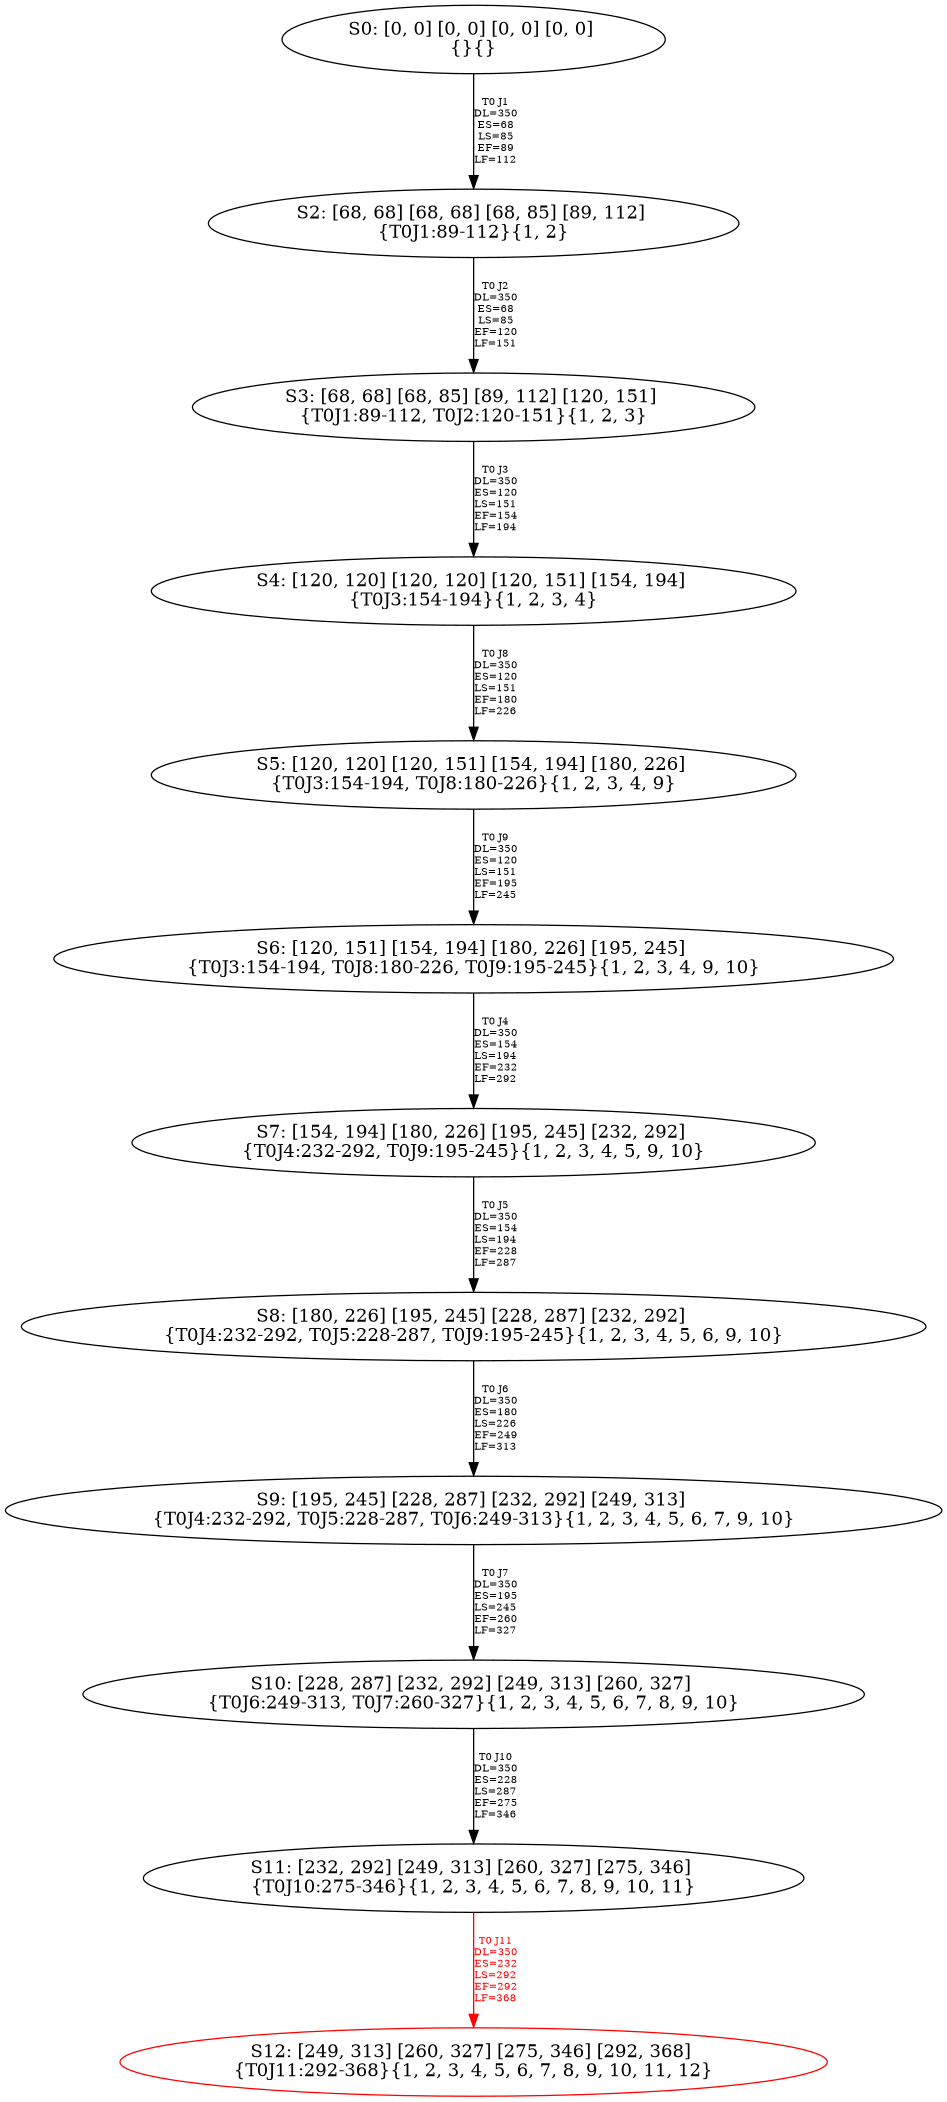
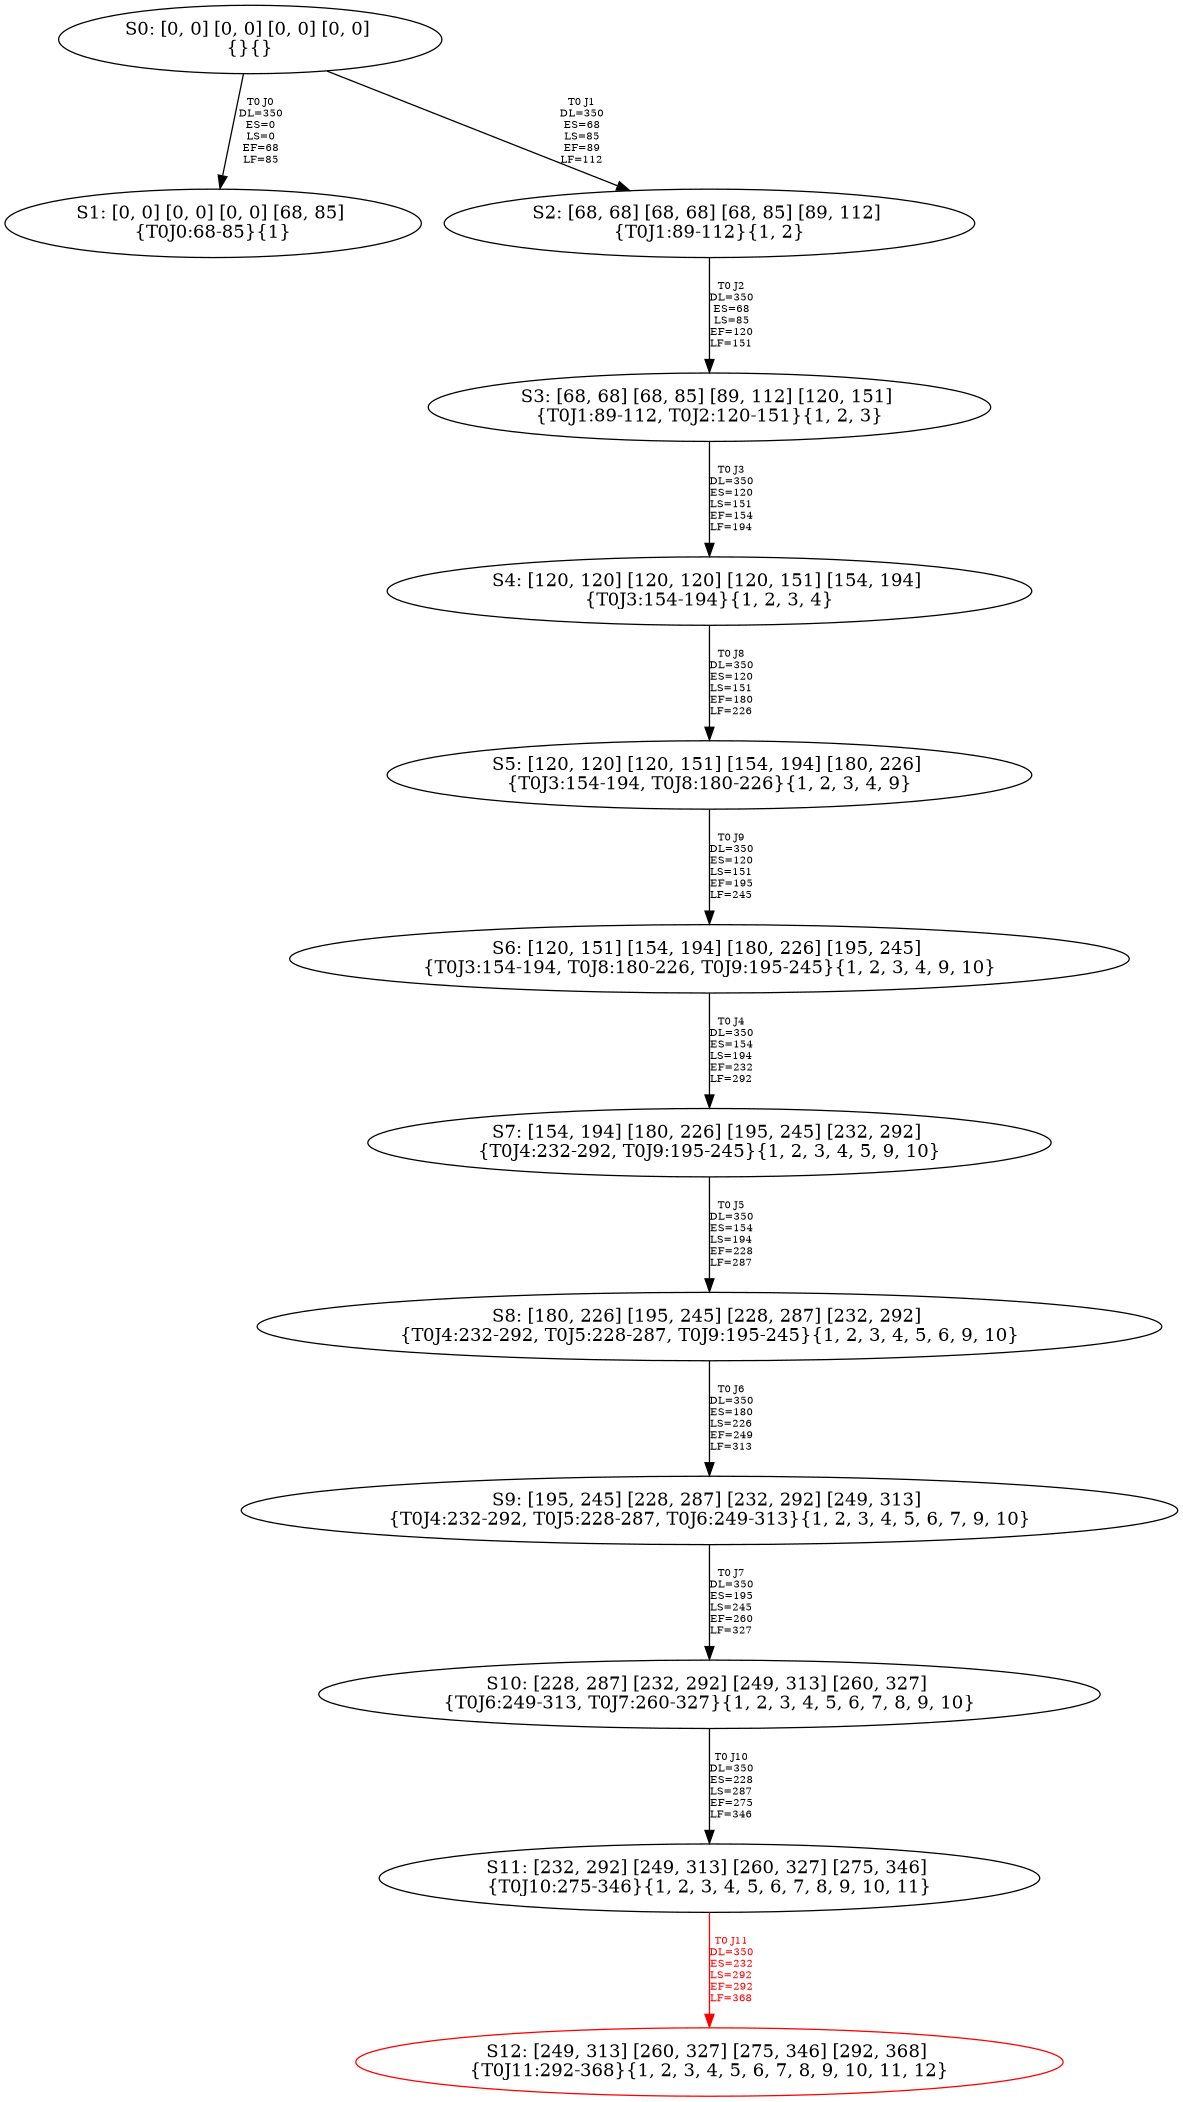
none -> (213, 223)
